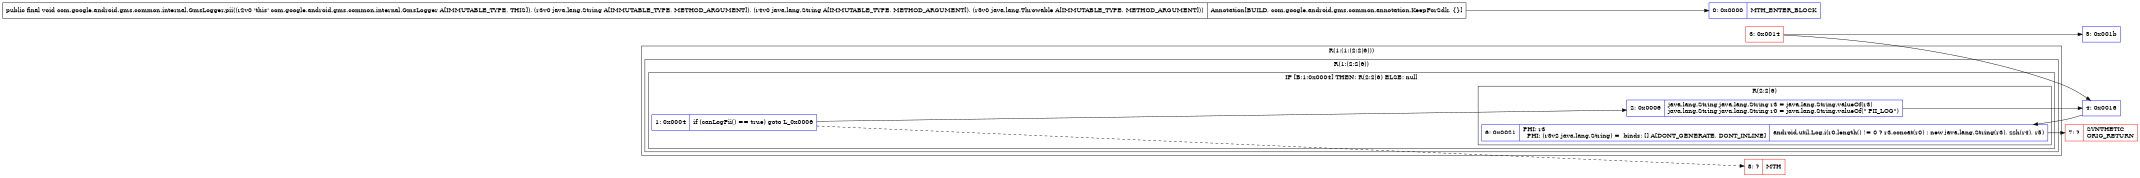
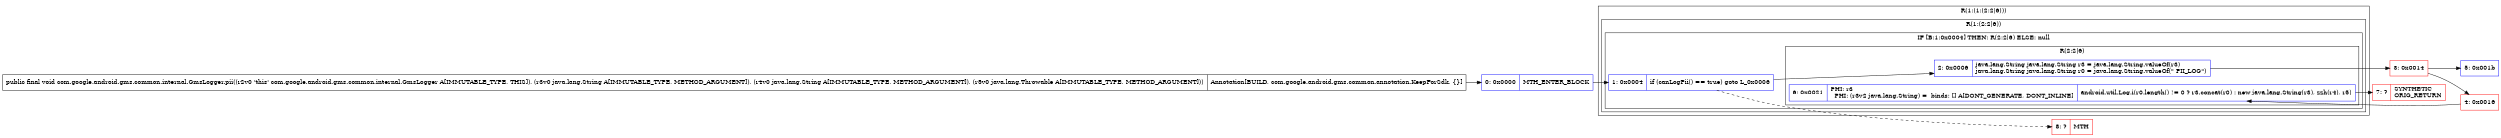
none -> (1599, 83)
(1990, 108) -> (2298, 68)
(2101, 108) -> (2480, 102)
